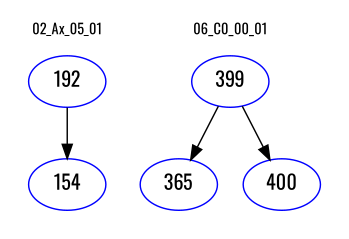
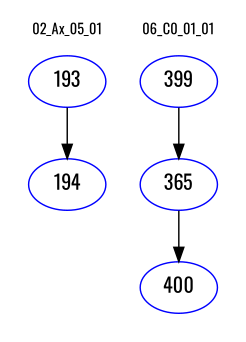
(230, 31) -> (179, 31)
(67, 82) -> (67, 82)
(253, 127) -> (179, 229)
(67, 185) -> (67, 185)
